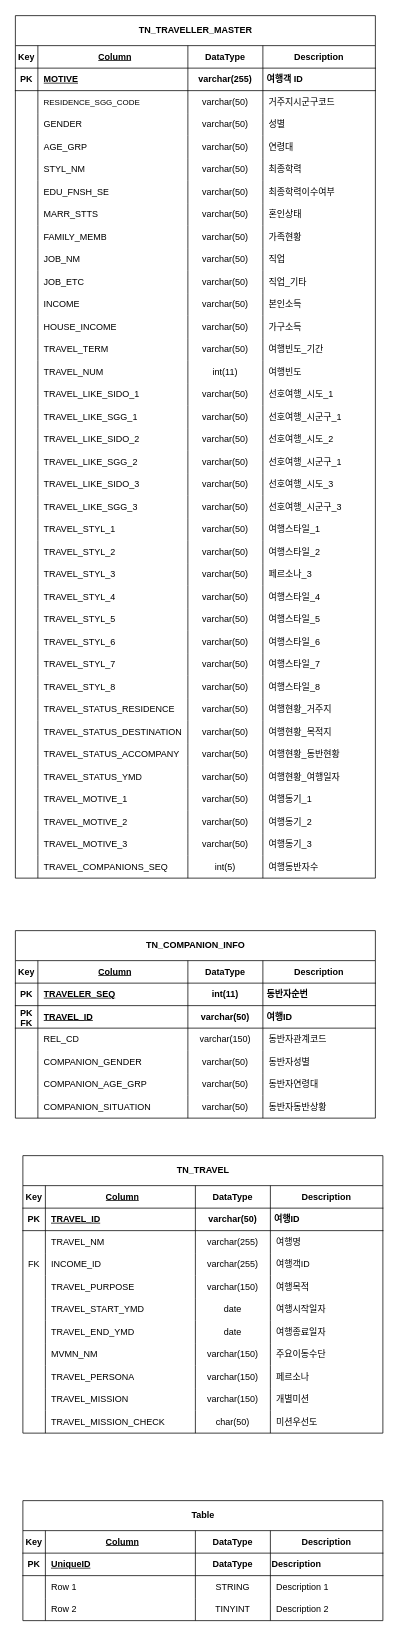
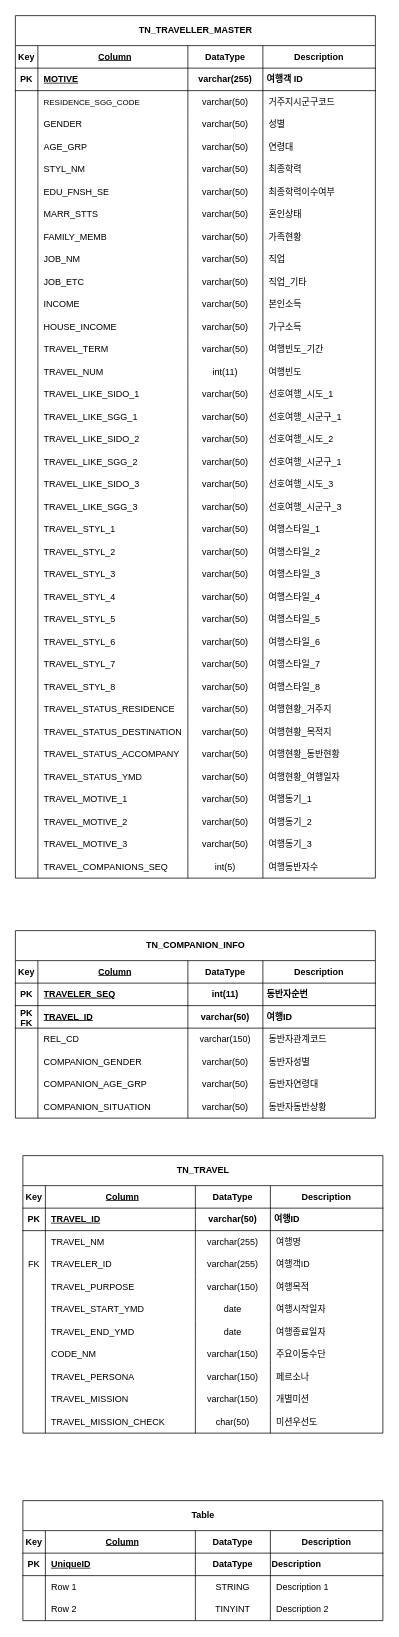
(292, 574) -> (296, 574)
(74, 1264) -> (79, 1264)
(69, 1354) -> (69, 1354)
